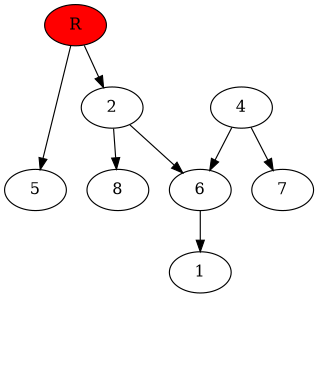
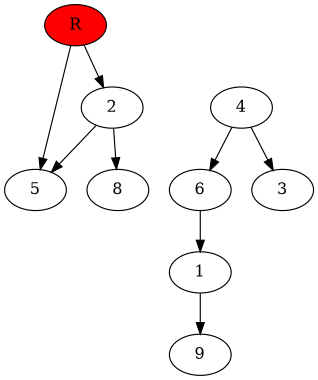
(152, 145) -> (78, 144)
(283, 190) -> (283, 190)
none -> (200, 355)
